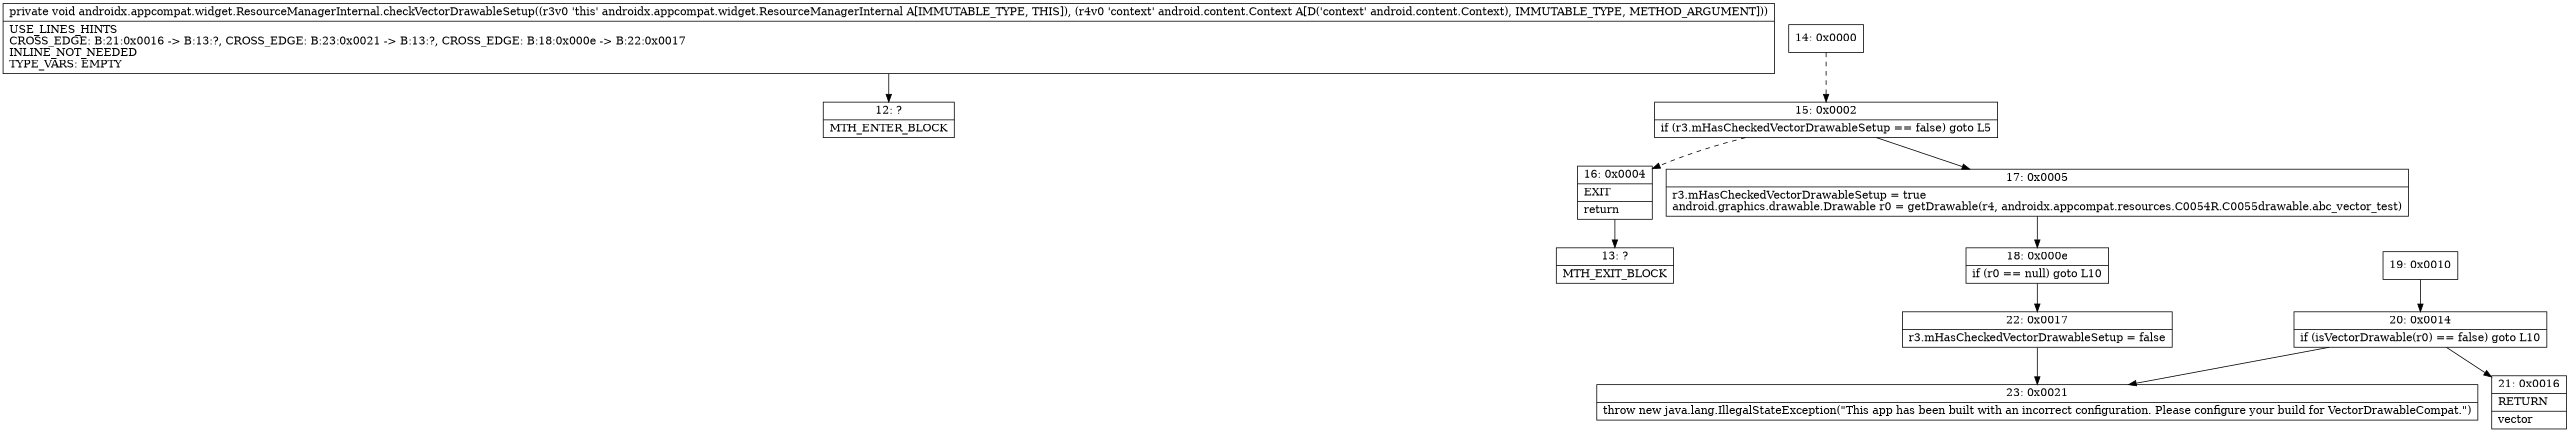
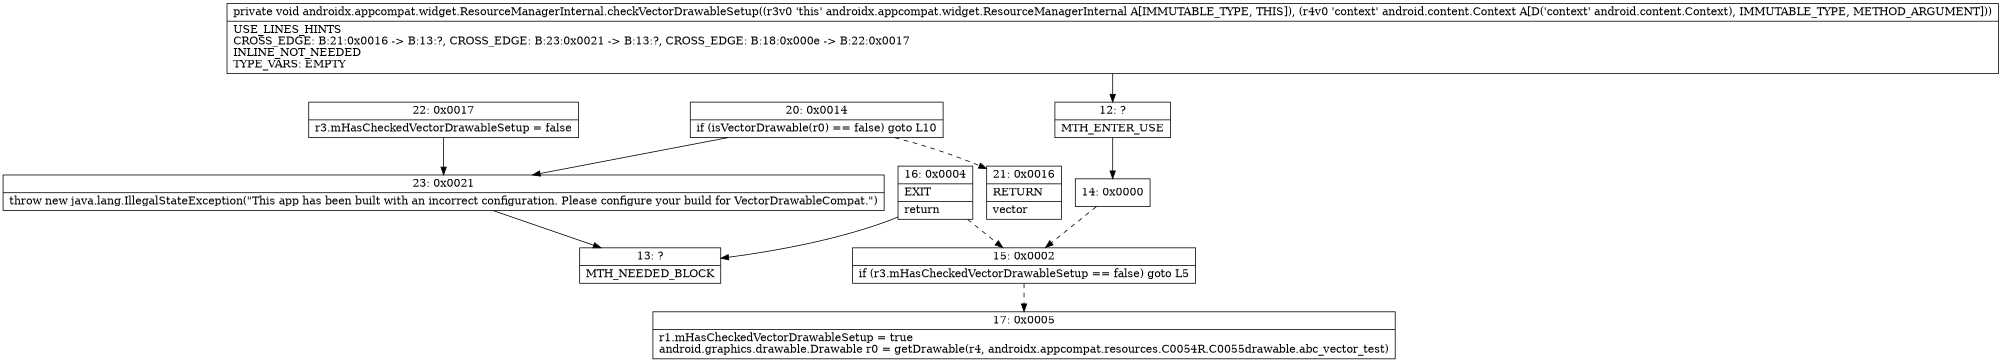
(889, 128) -> (1113, 128)
(1702, 150) -> (982, 231)
(1919, 152) -> (1024, 294)
none -> (1113, 154)
(1800, 195) -> (786, 338)
none -> (543, 228)
(2037, 266) -> none
(2420, 266) -> none
(1615, 274) -> (650, 274)
(2466, 360) -> (938, 150)
